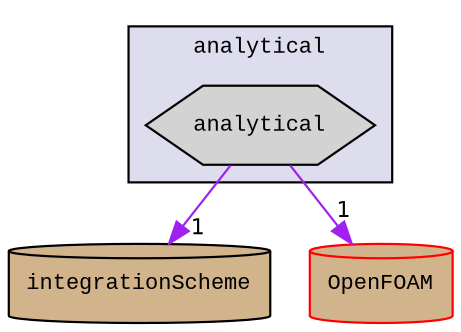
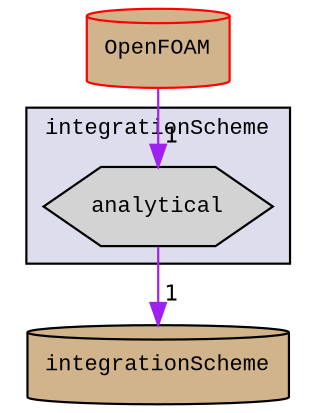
(260, 47) -> (158, 129)
(314, 196) -> (158, 121)
